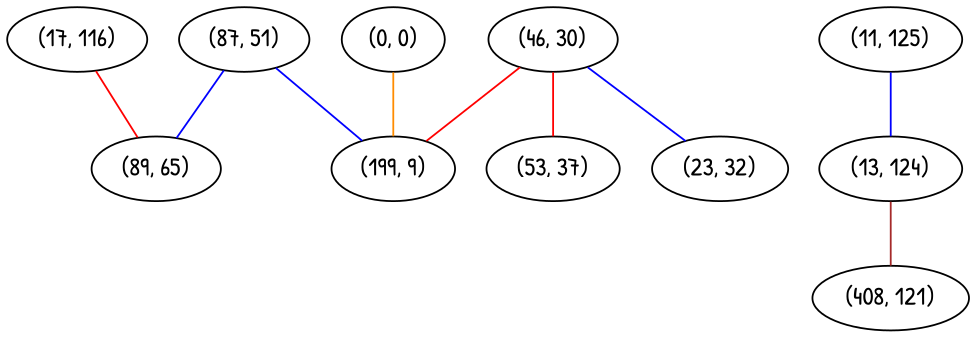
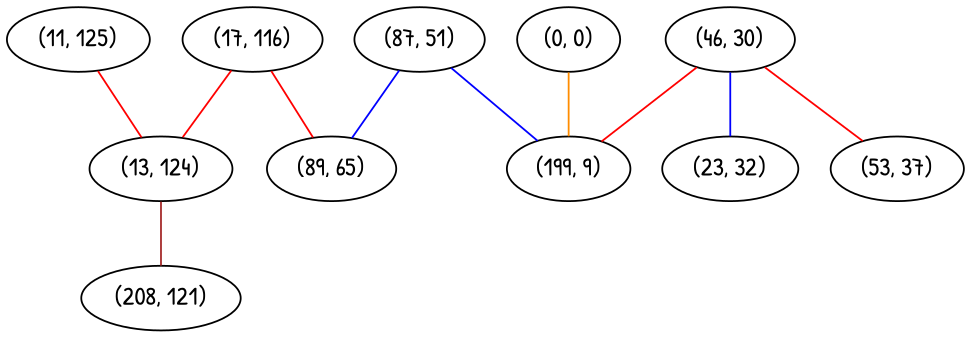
none -> (207, 104)
(891, 104) -> (120, 104)
(891, 298) -> (161, 298)
